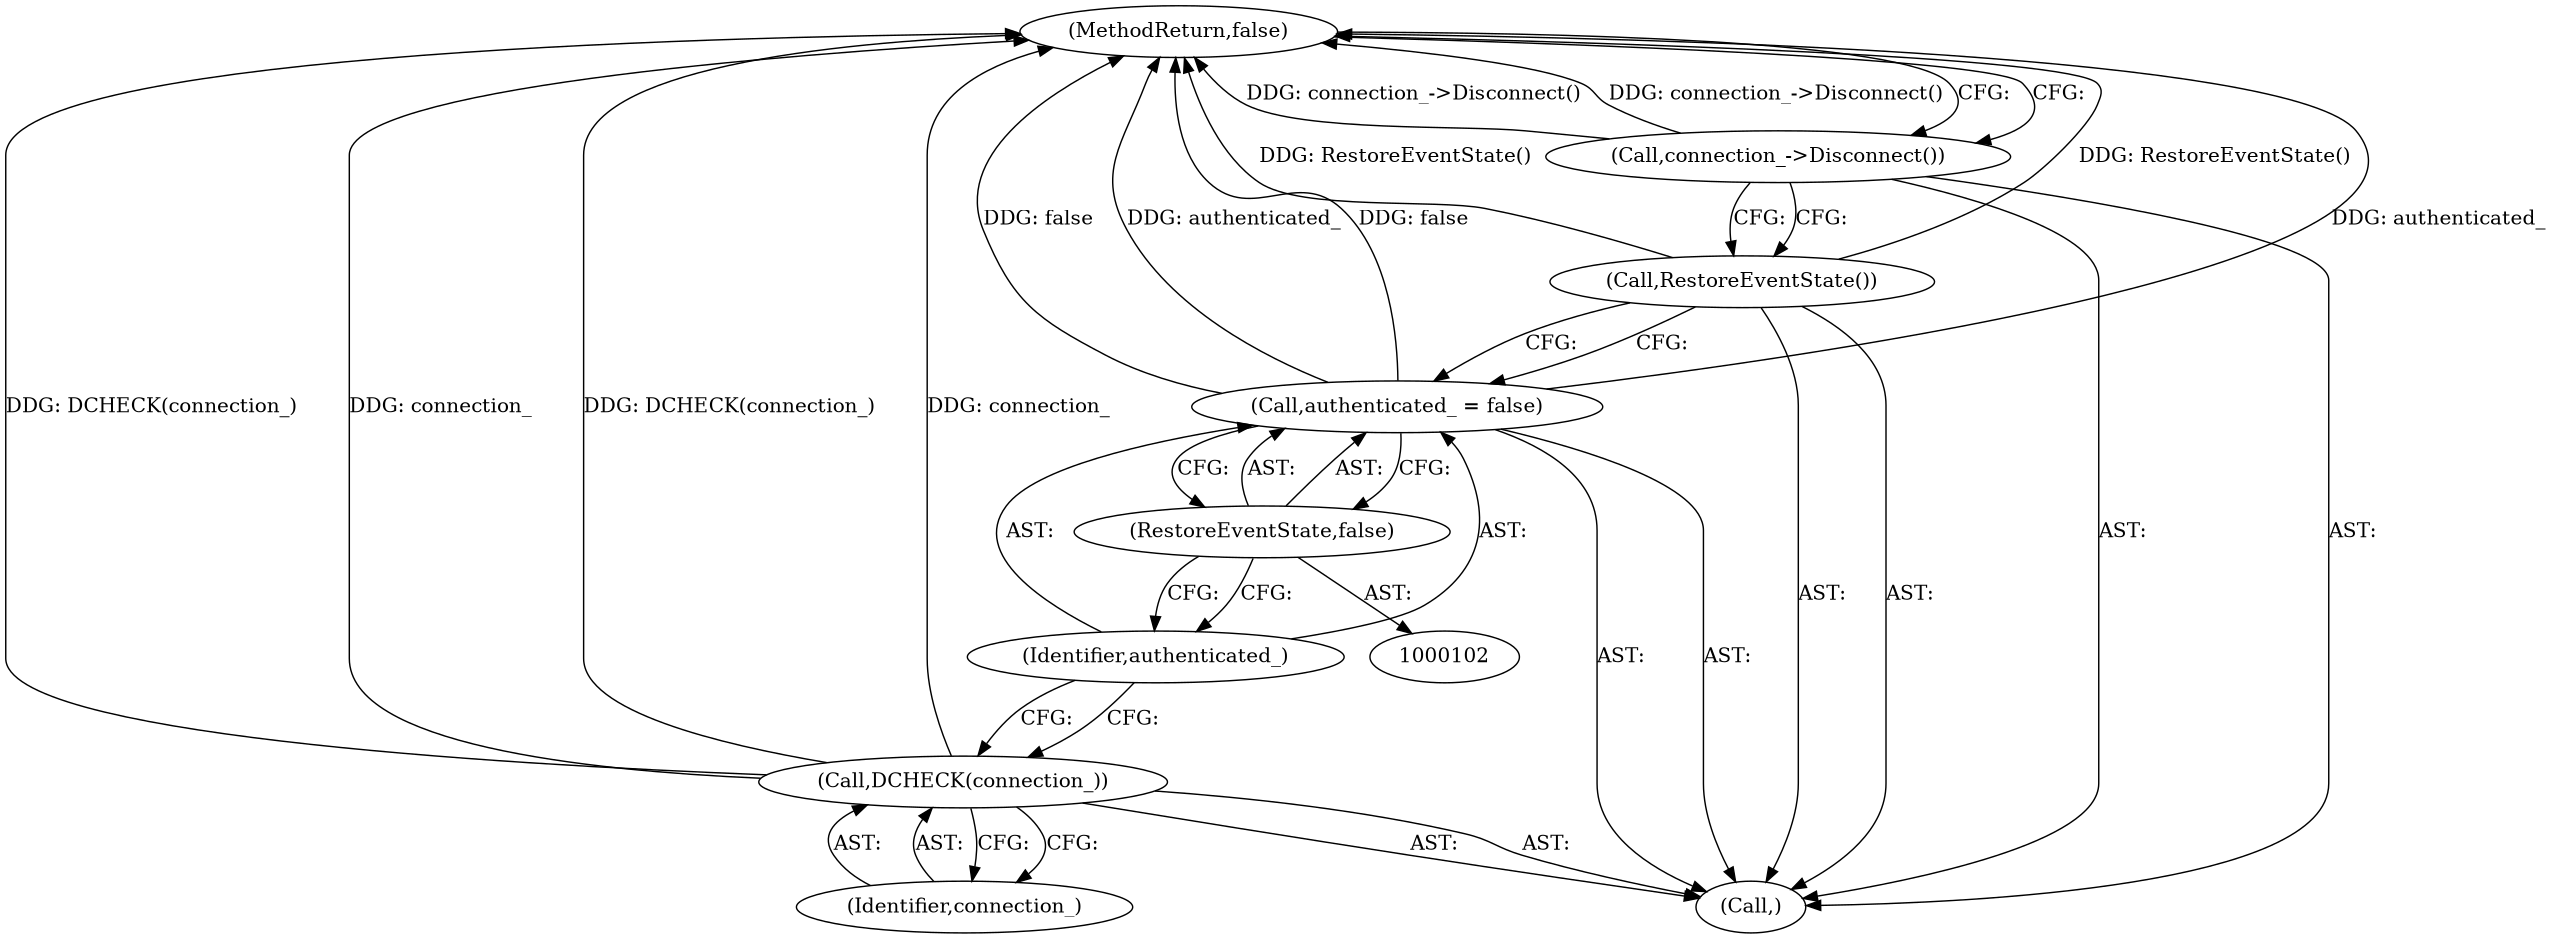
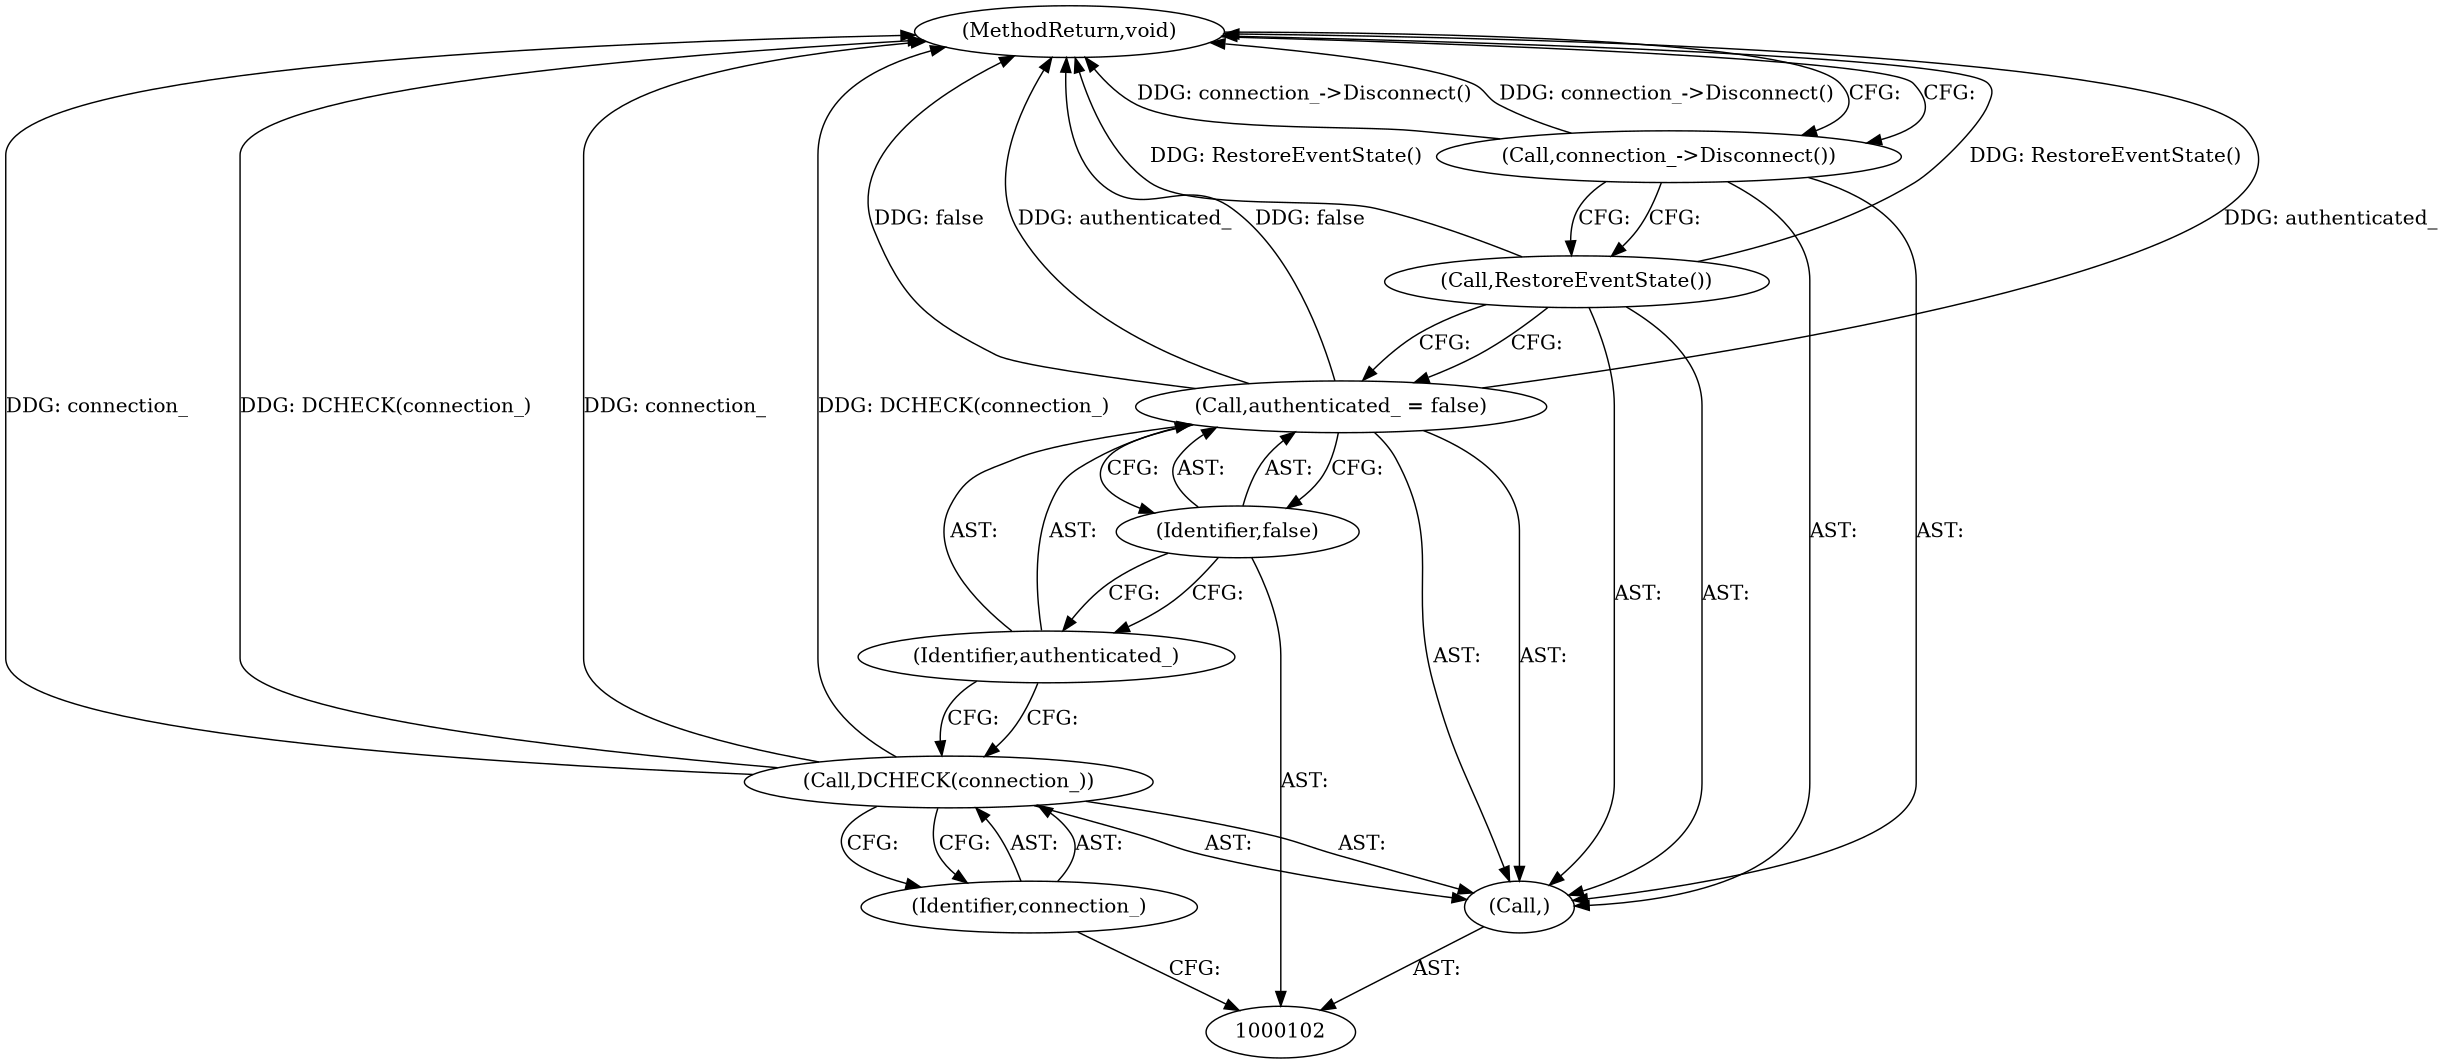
(1179, 32) -> (1070, 32)
(1262, 532) -> (1238, 532)
none -> (1409, 965)
none -> (1152, 968)
